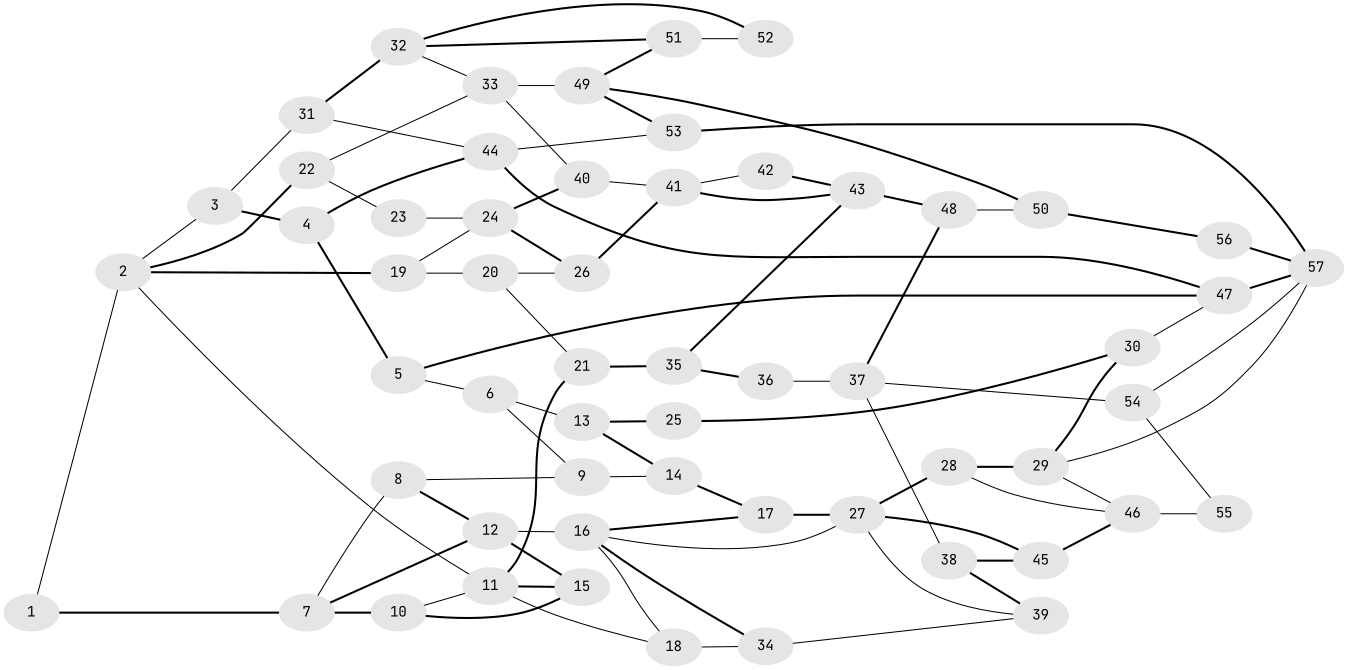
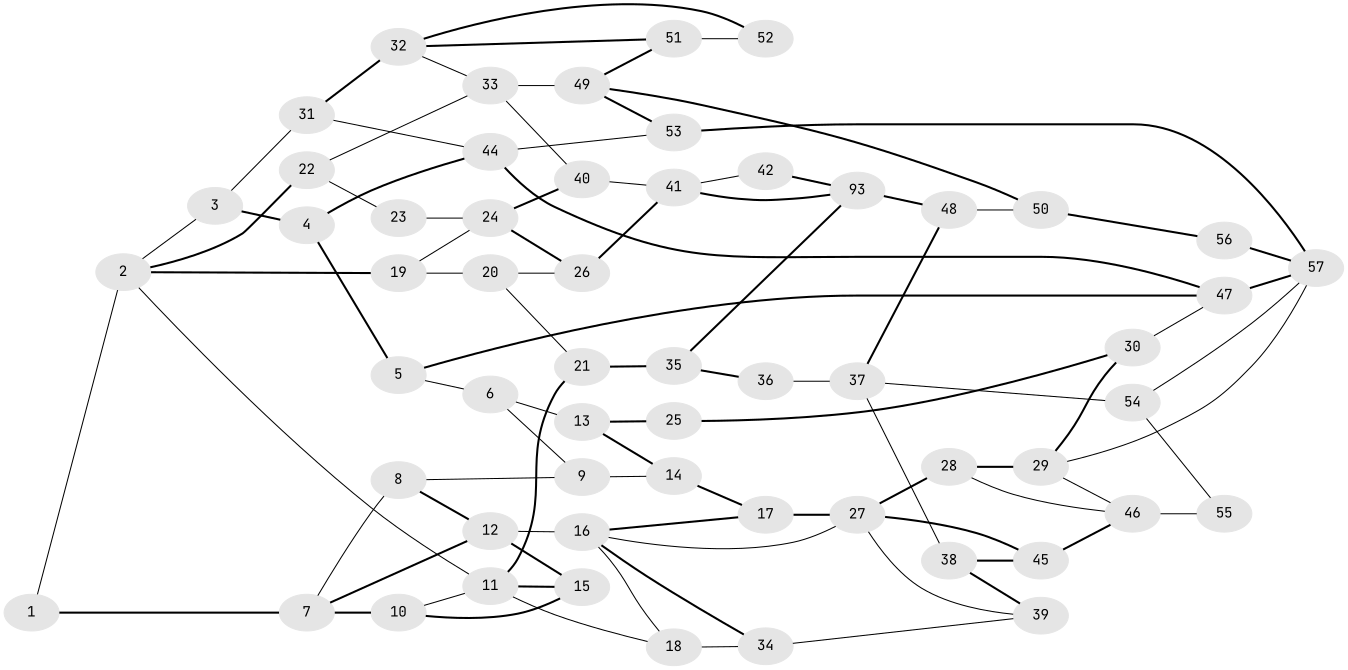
(857, 191) -> (857, 191)
